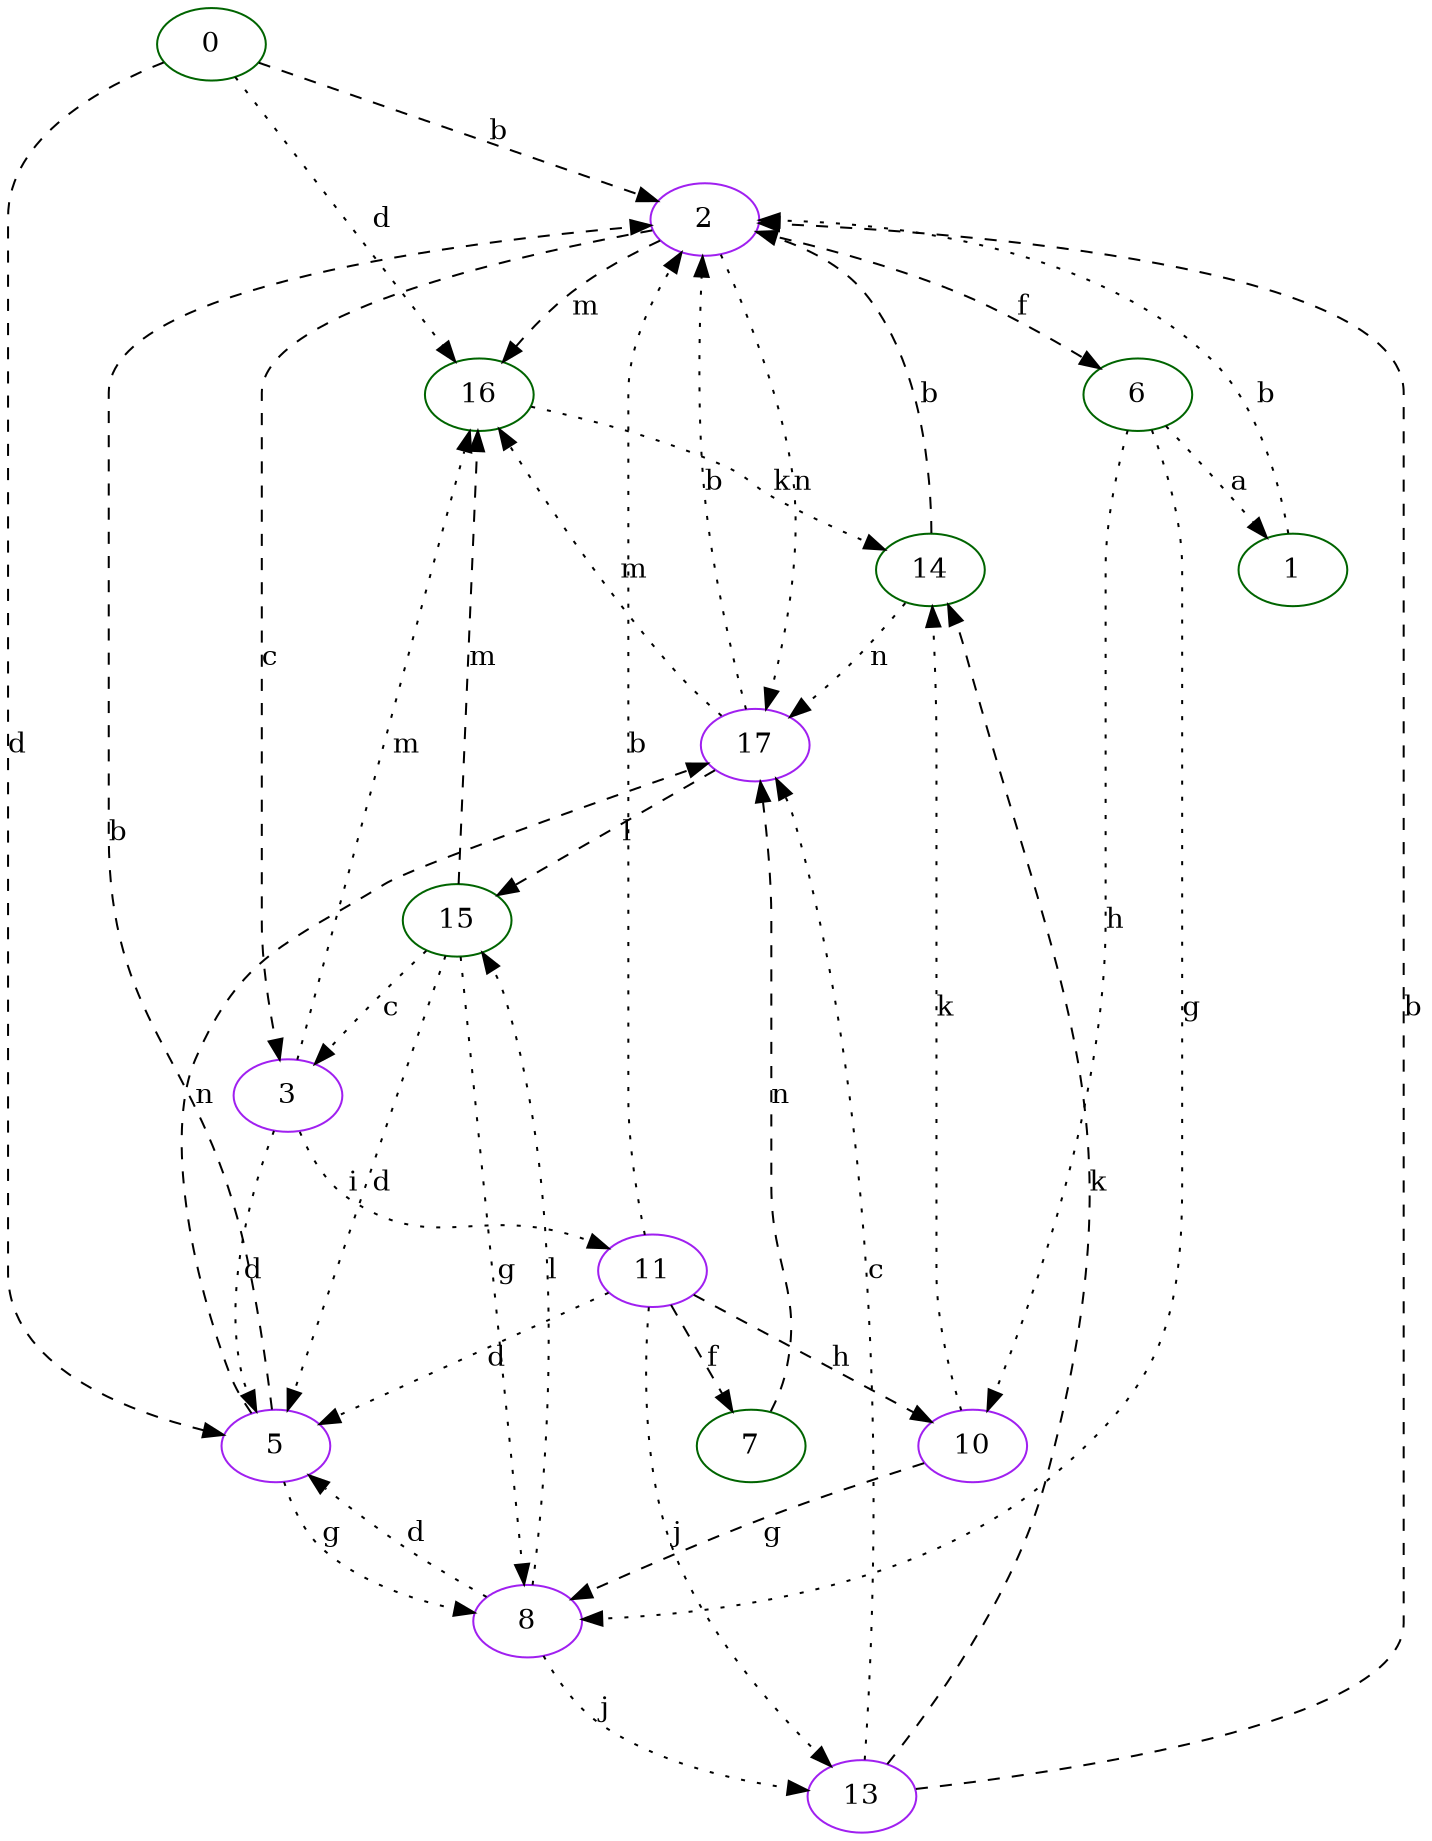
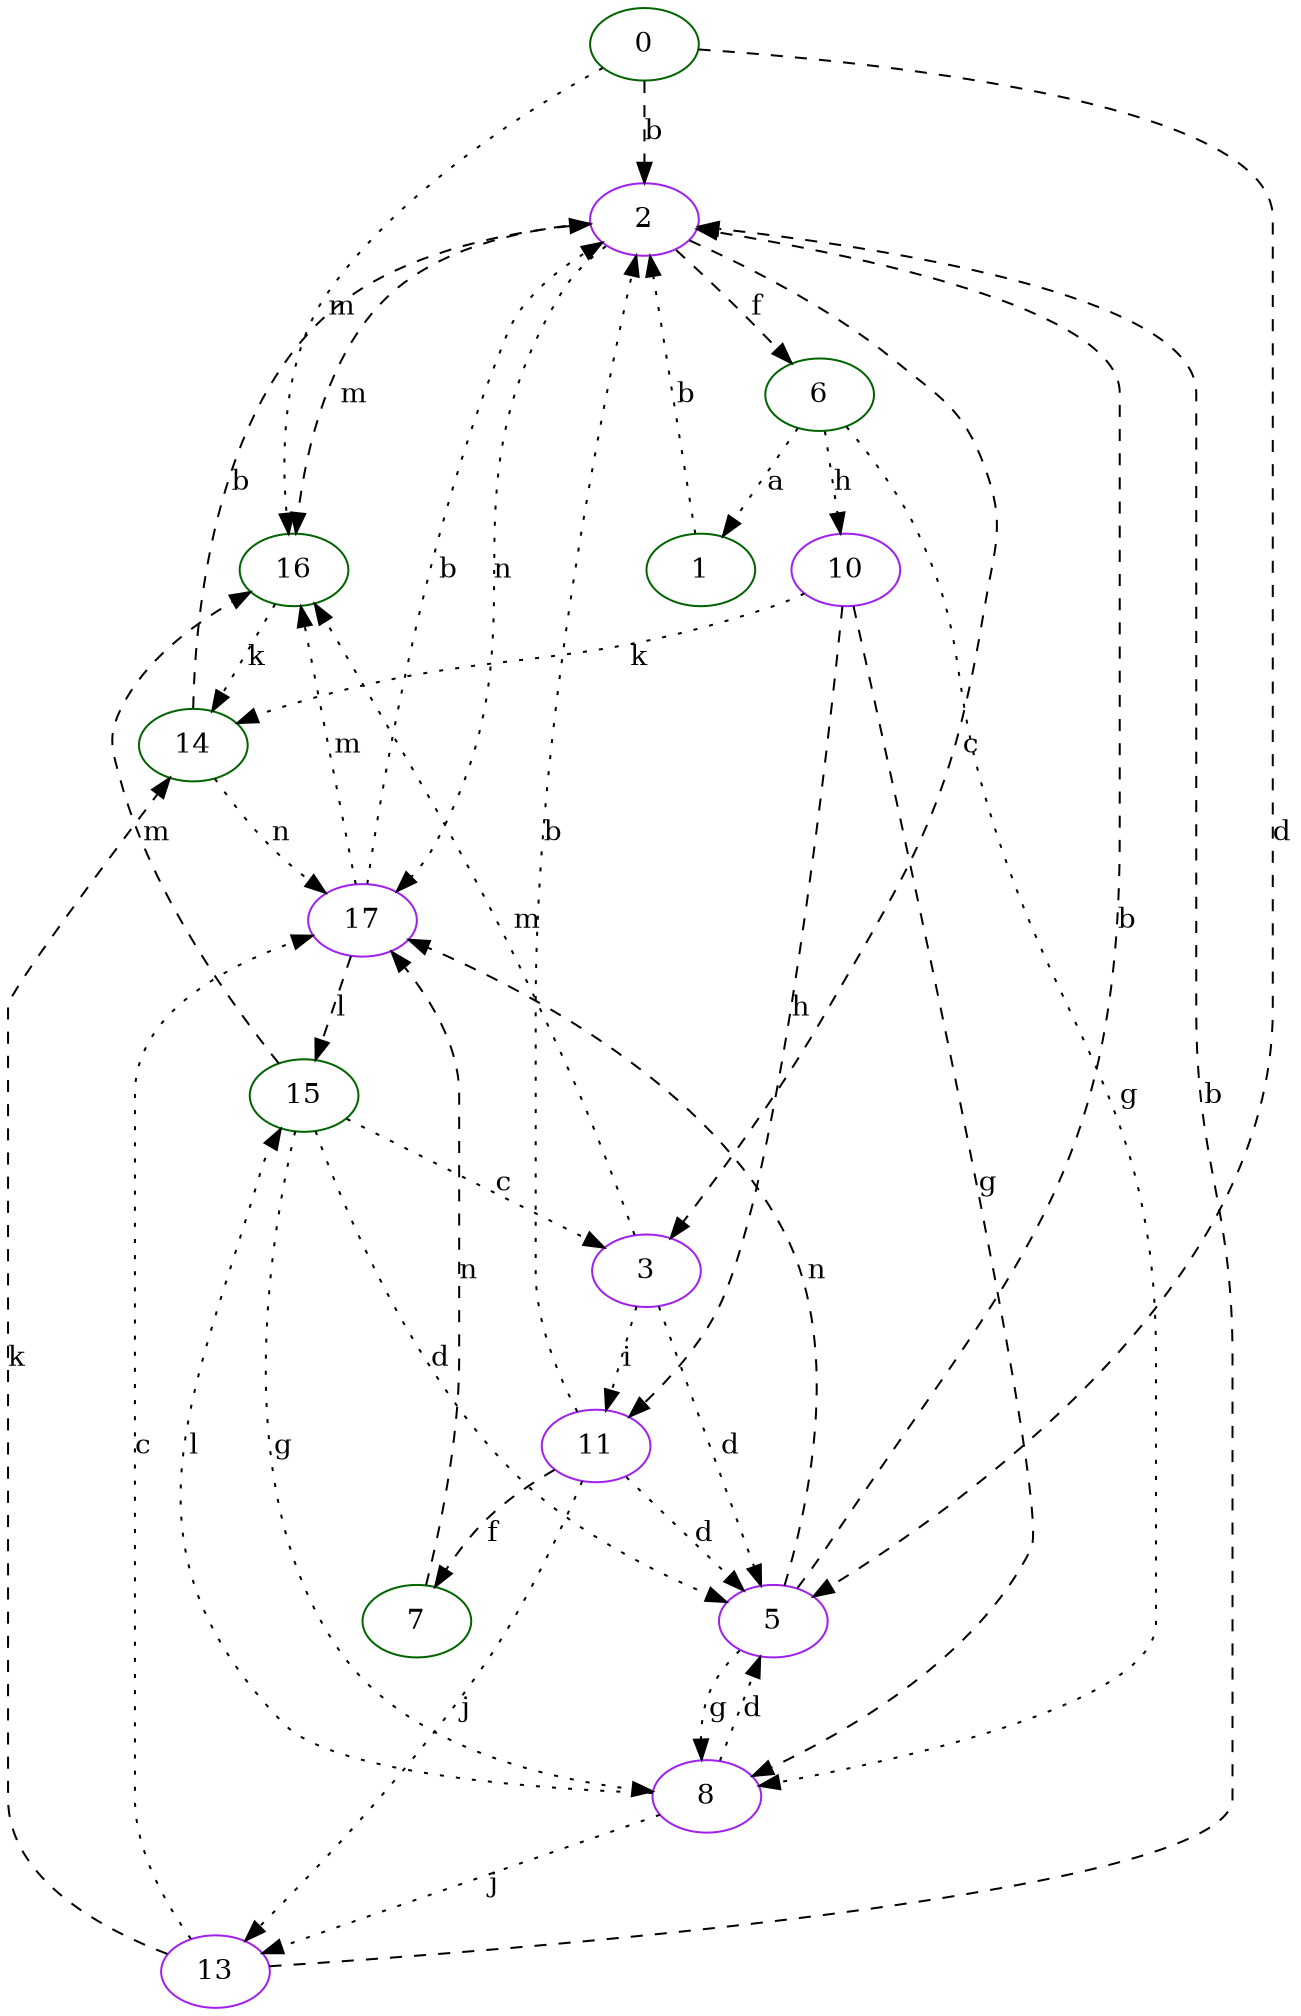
(383, 220) -> (342, 307)
(804, 1354) -> (789, 1020)
